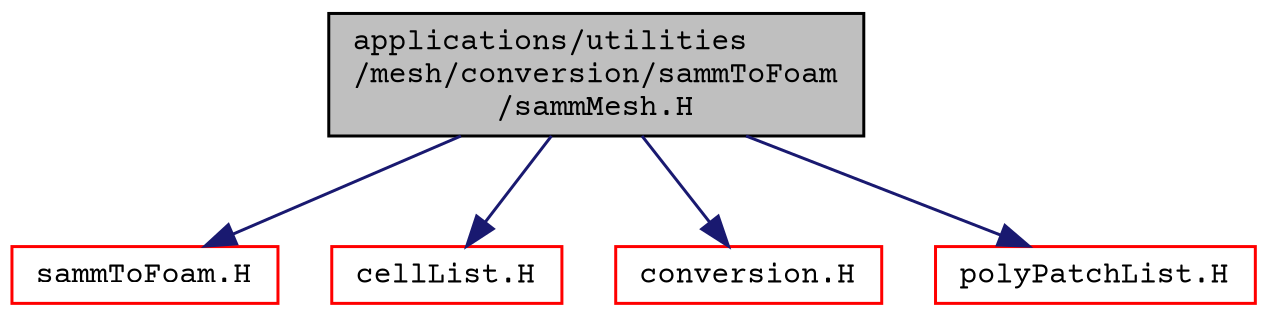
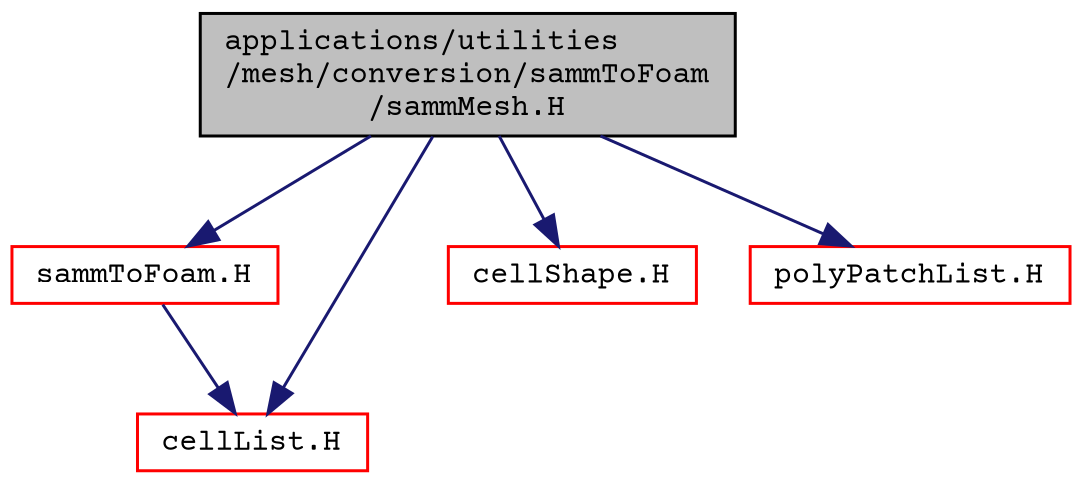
(749, 275) -> (572, 275)
none -> (190, 346)
